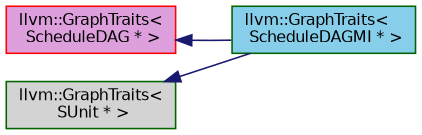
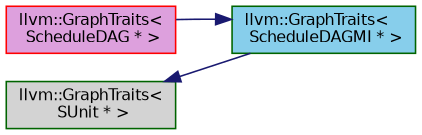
(212, 40) -> (196, 19)
